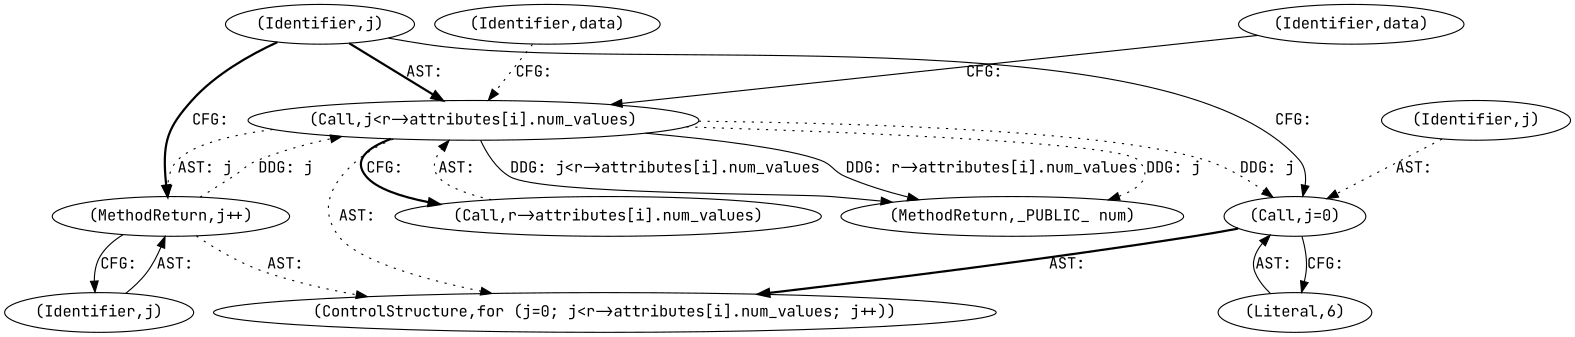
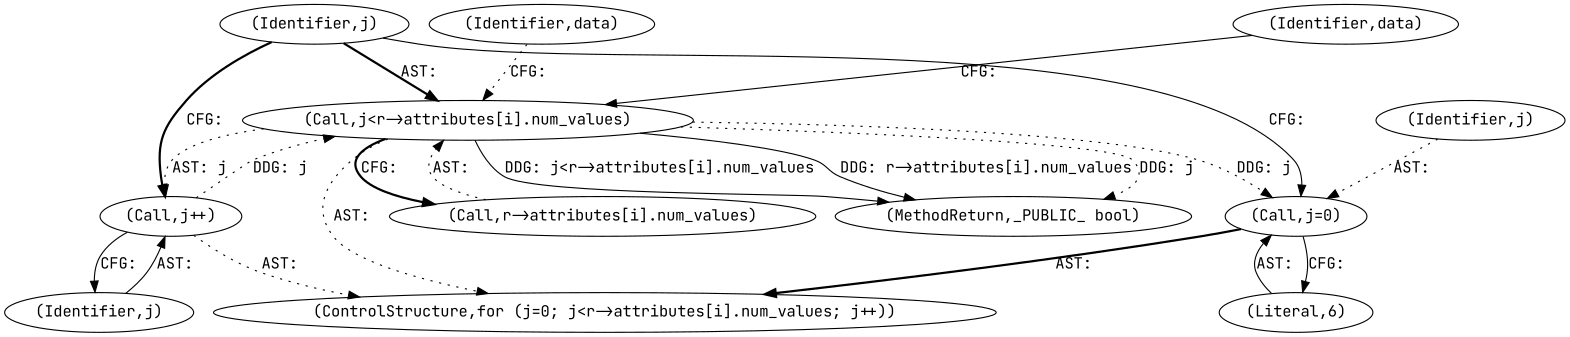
(171, 216) -> (171, 216)
(1012, 216) -> (1013, 216)
